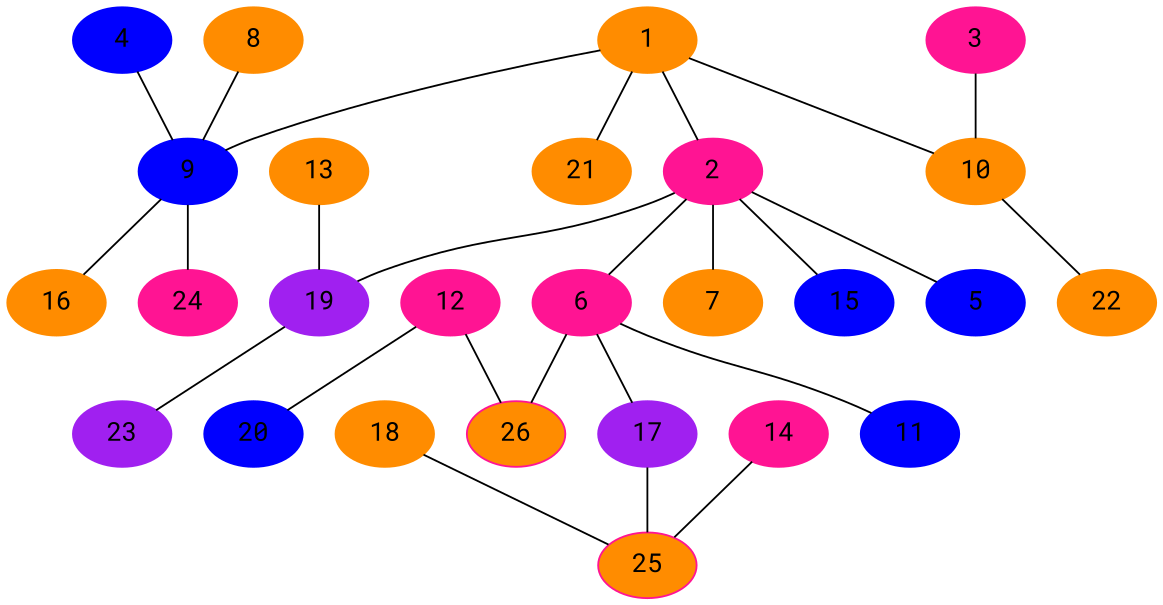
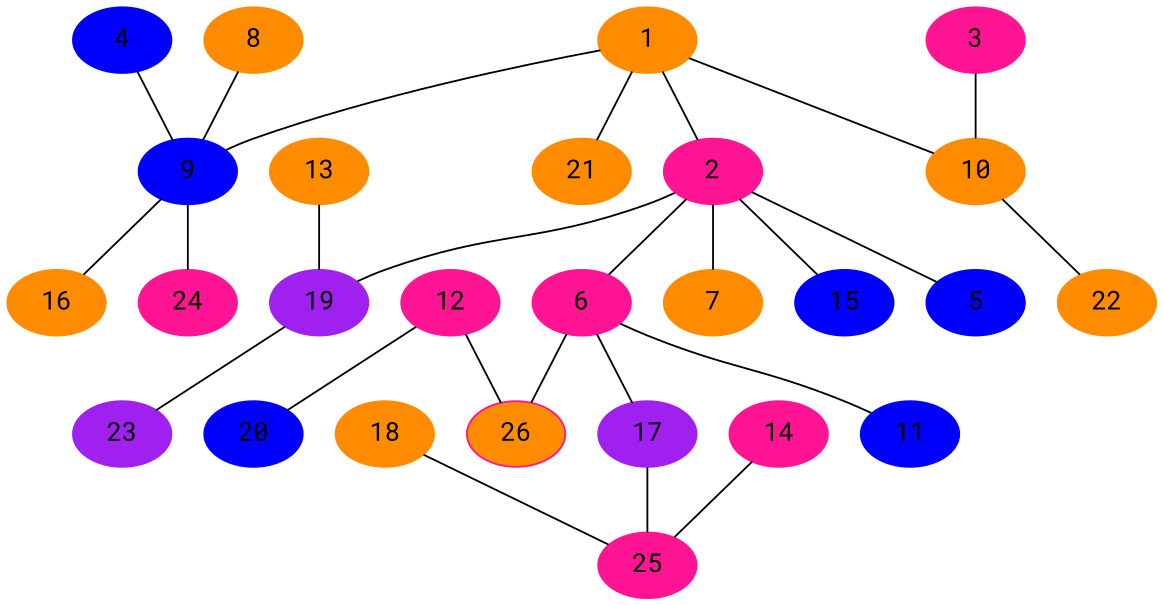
(647, 565) -> (647, 565)
